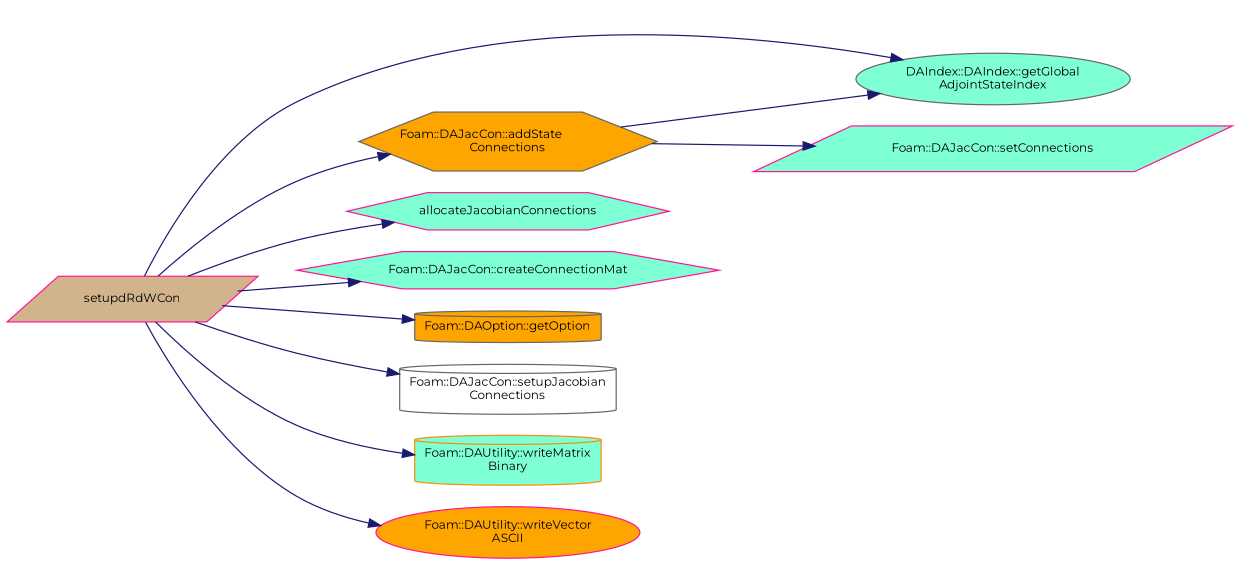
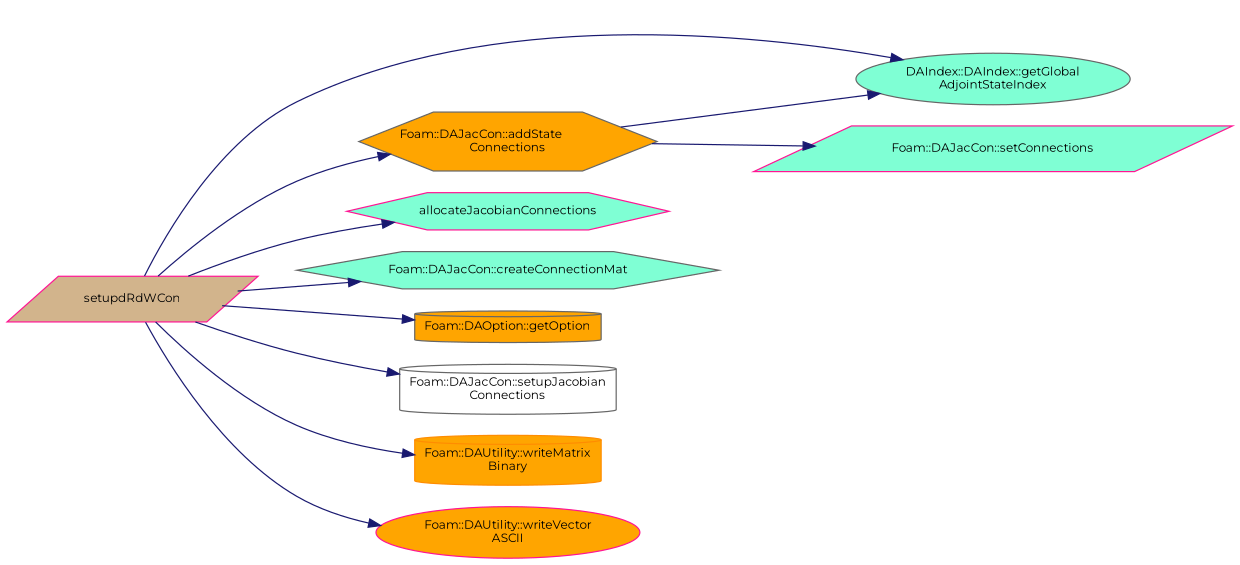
(508, 270) -> (508, 270)
(508, 460) -> (508, 460)
